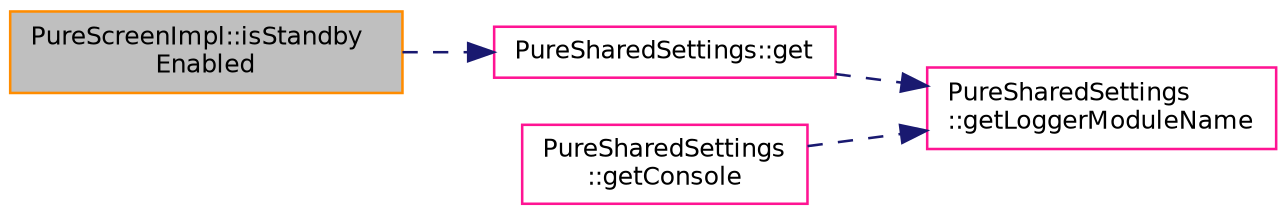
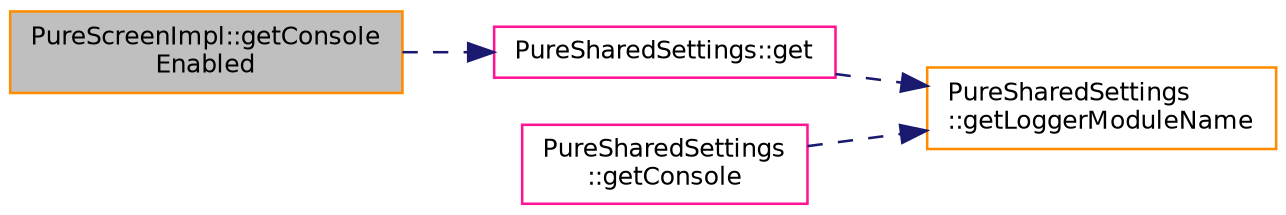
(206, 52) -> (206, 52)
(1102, 108) -> (1102, 108)
